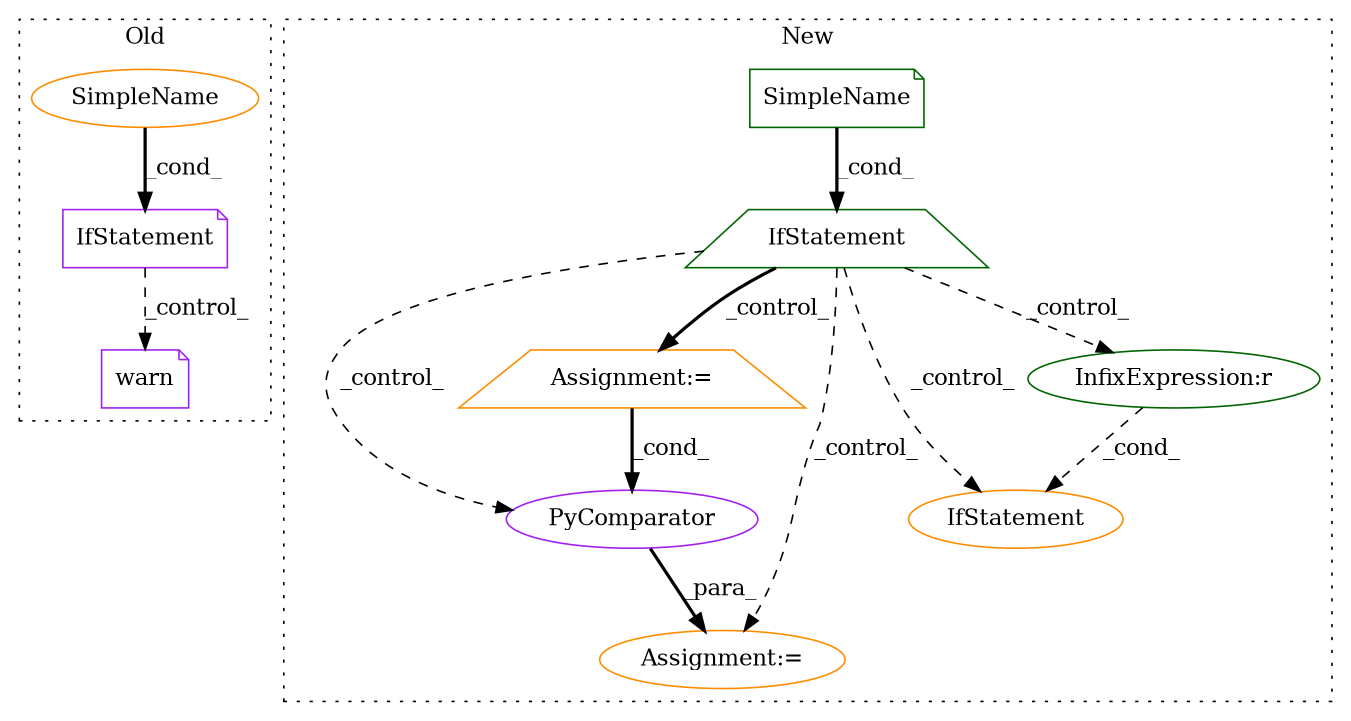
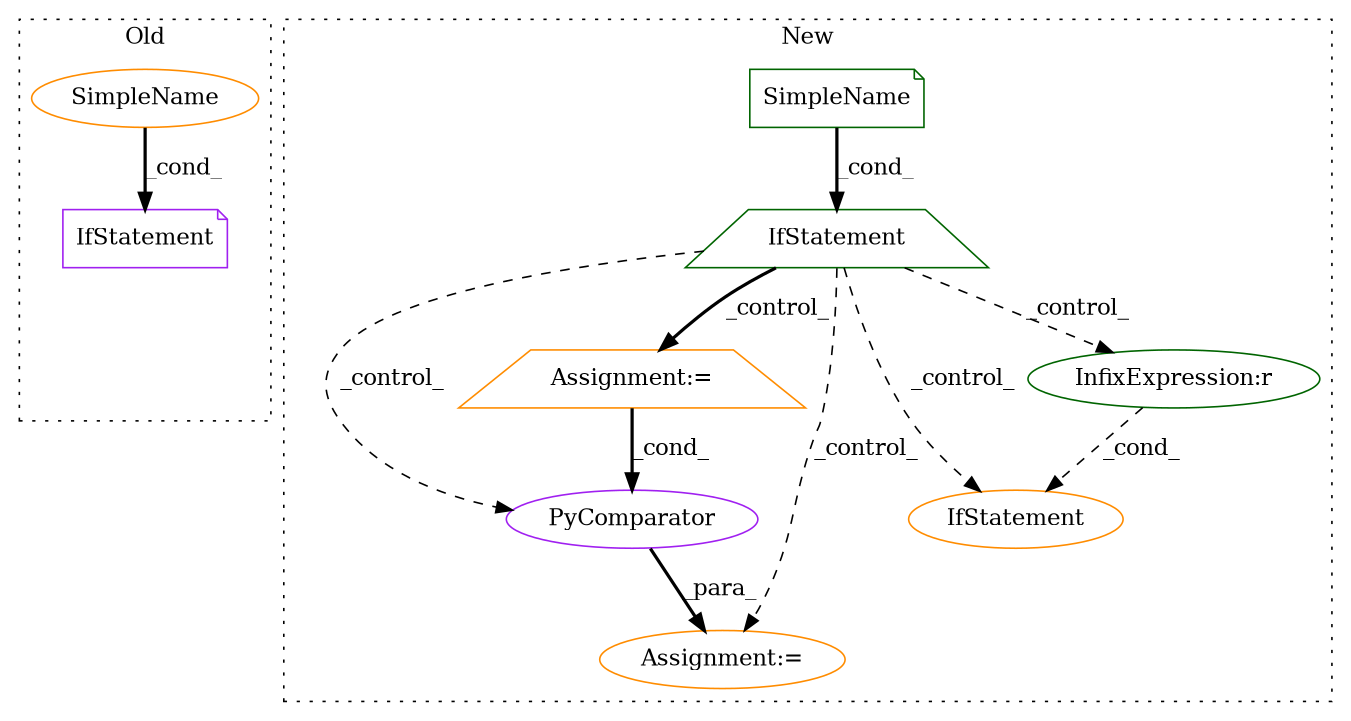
(145, 379) -> none
